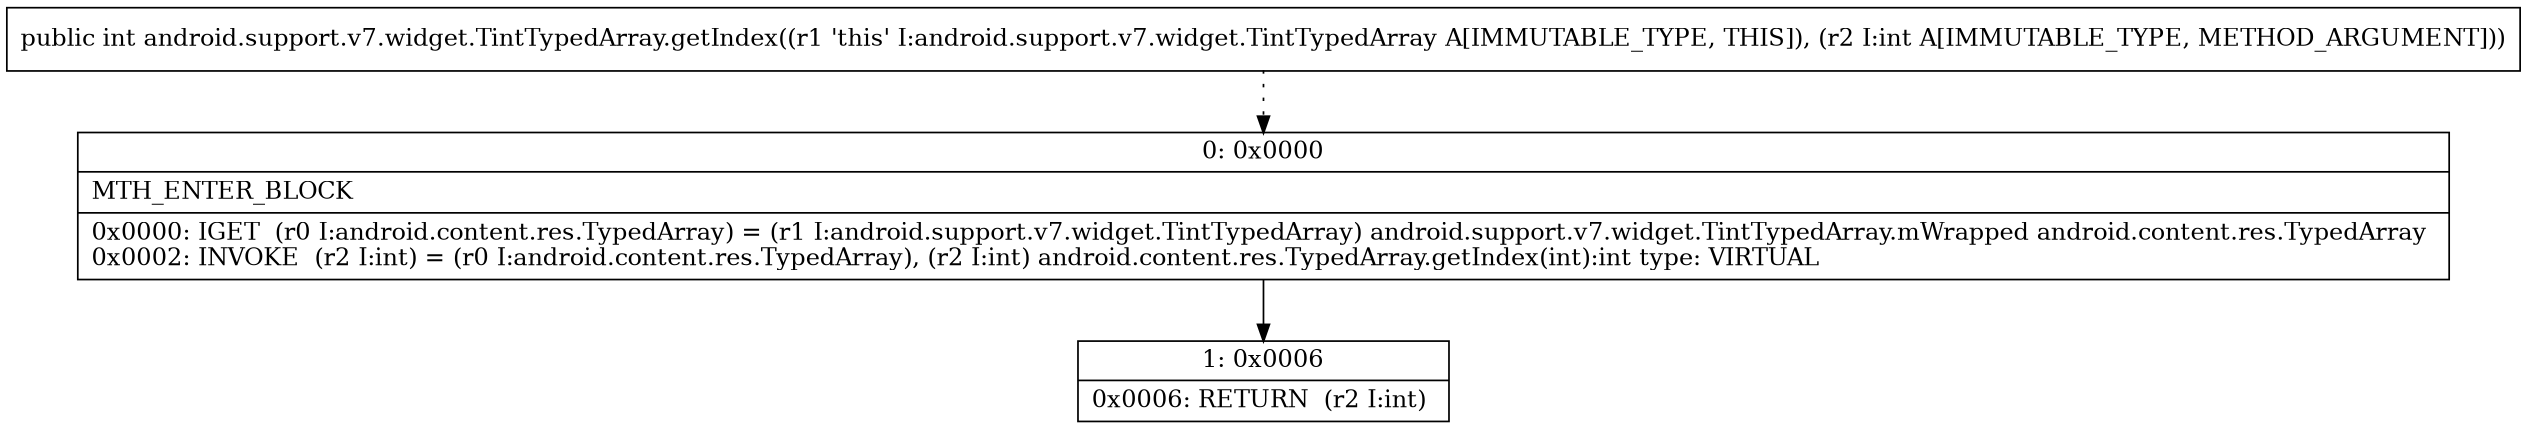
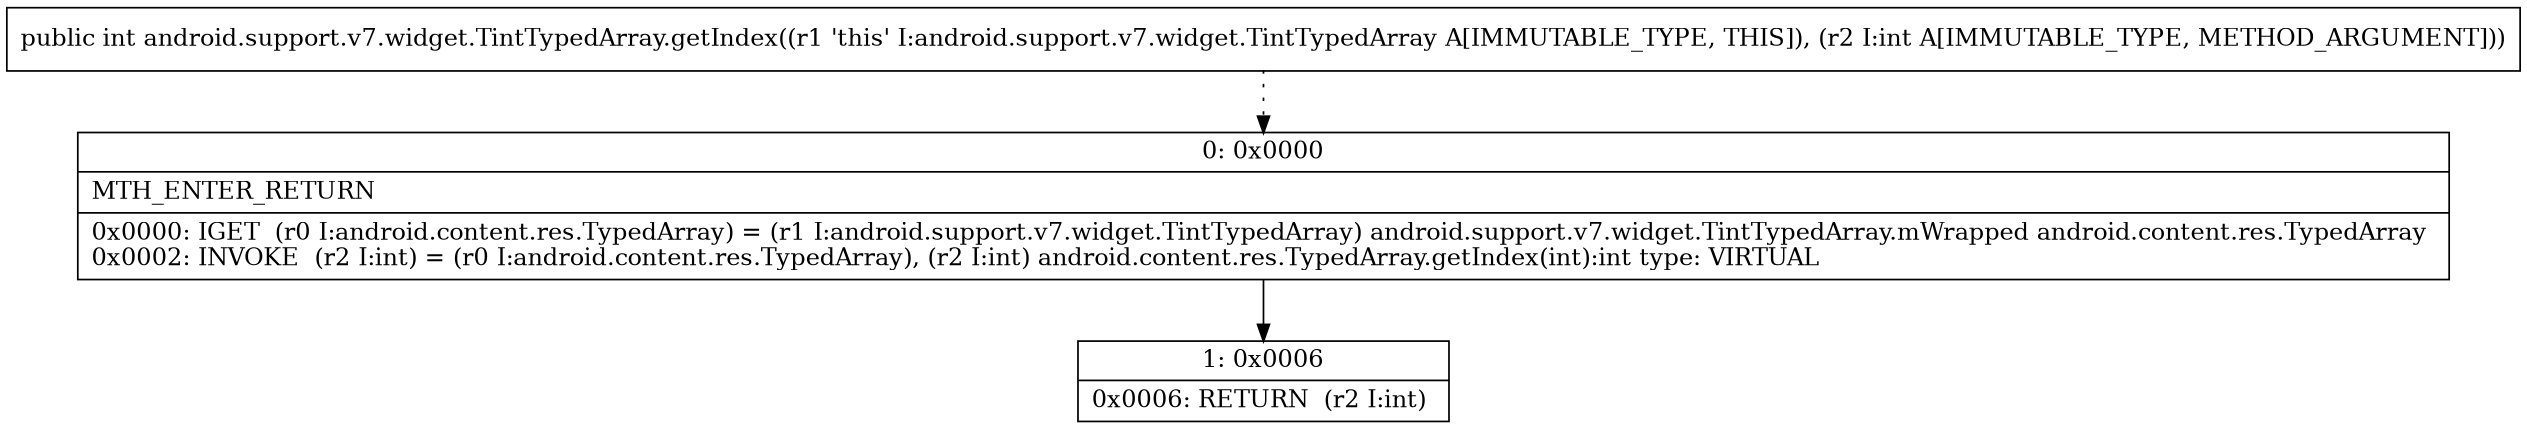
(223, 191) -> (233, 191)
